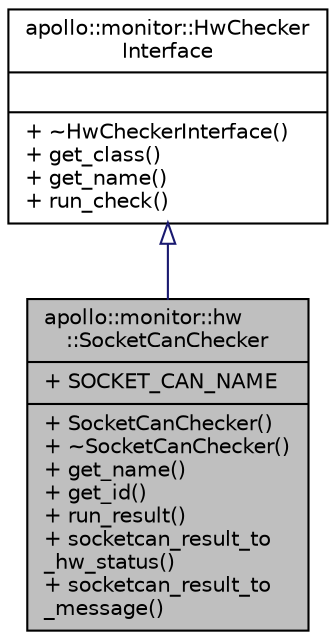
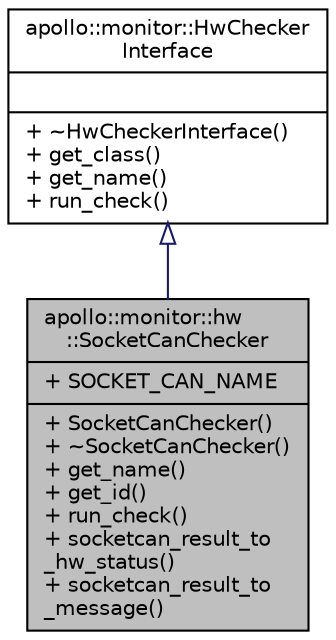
(115, 516) -> (116, 516)
